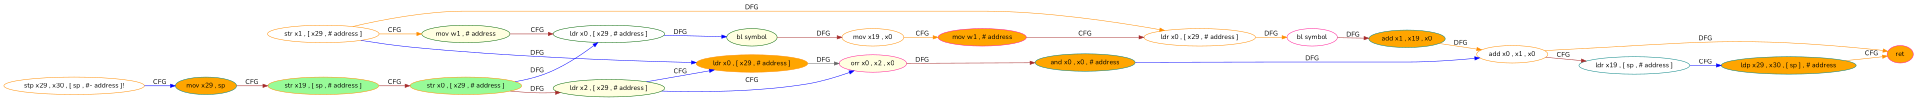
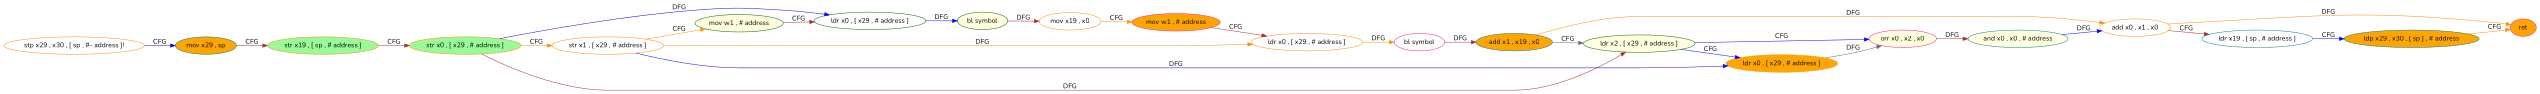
none -> (1565, 43)
none -> (534, 46)
(1085, 63) -> (2018, 39)
